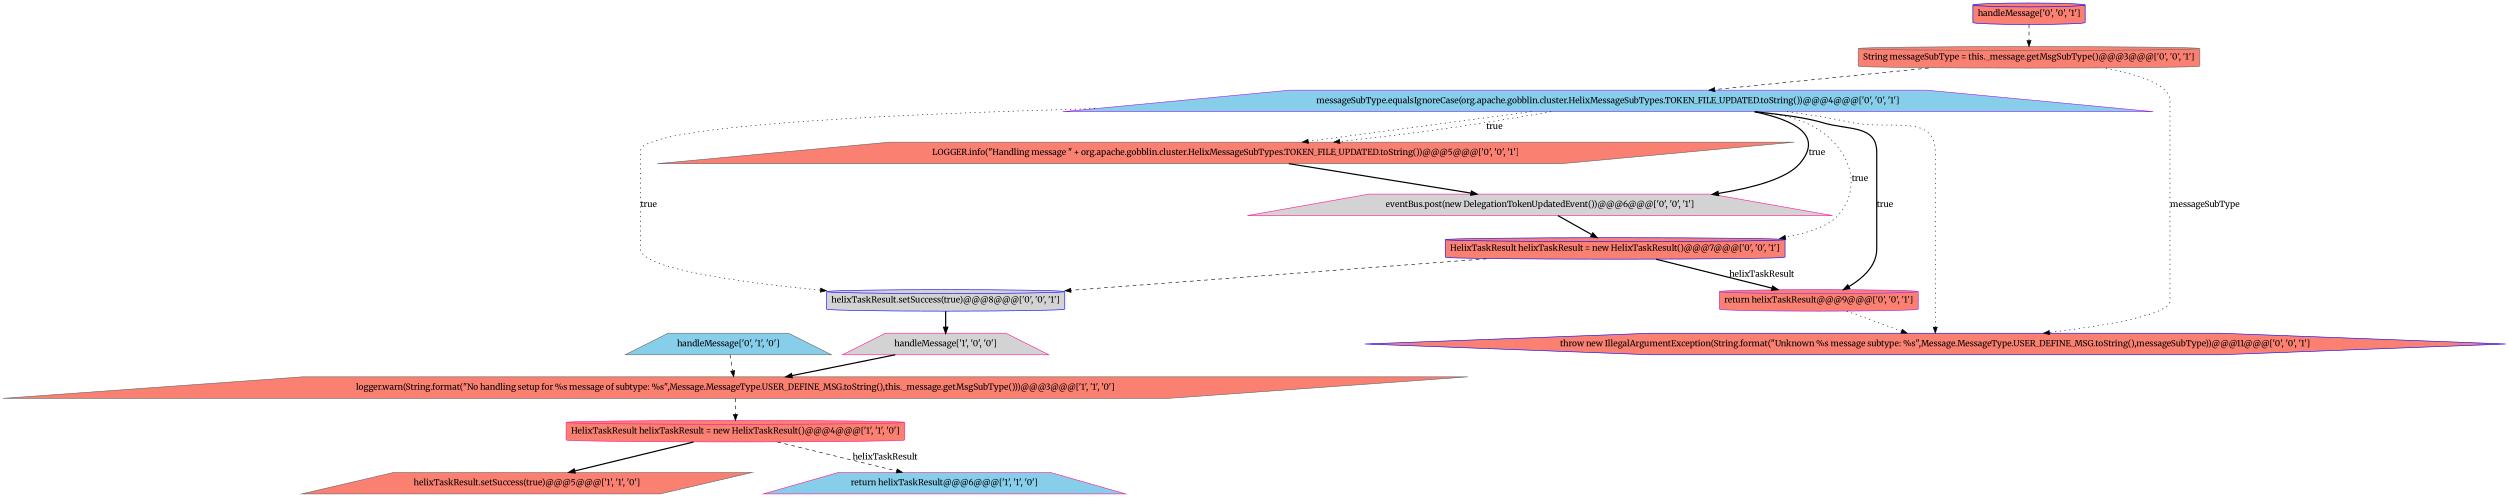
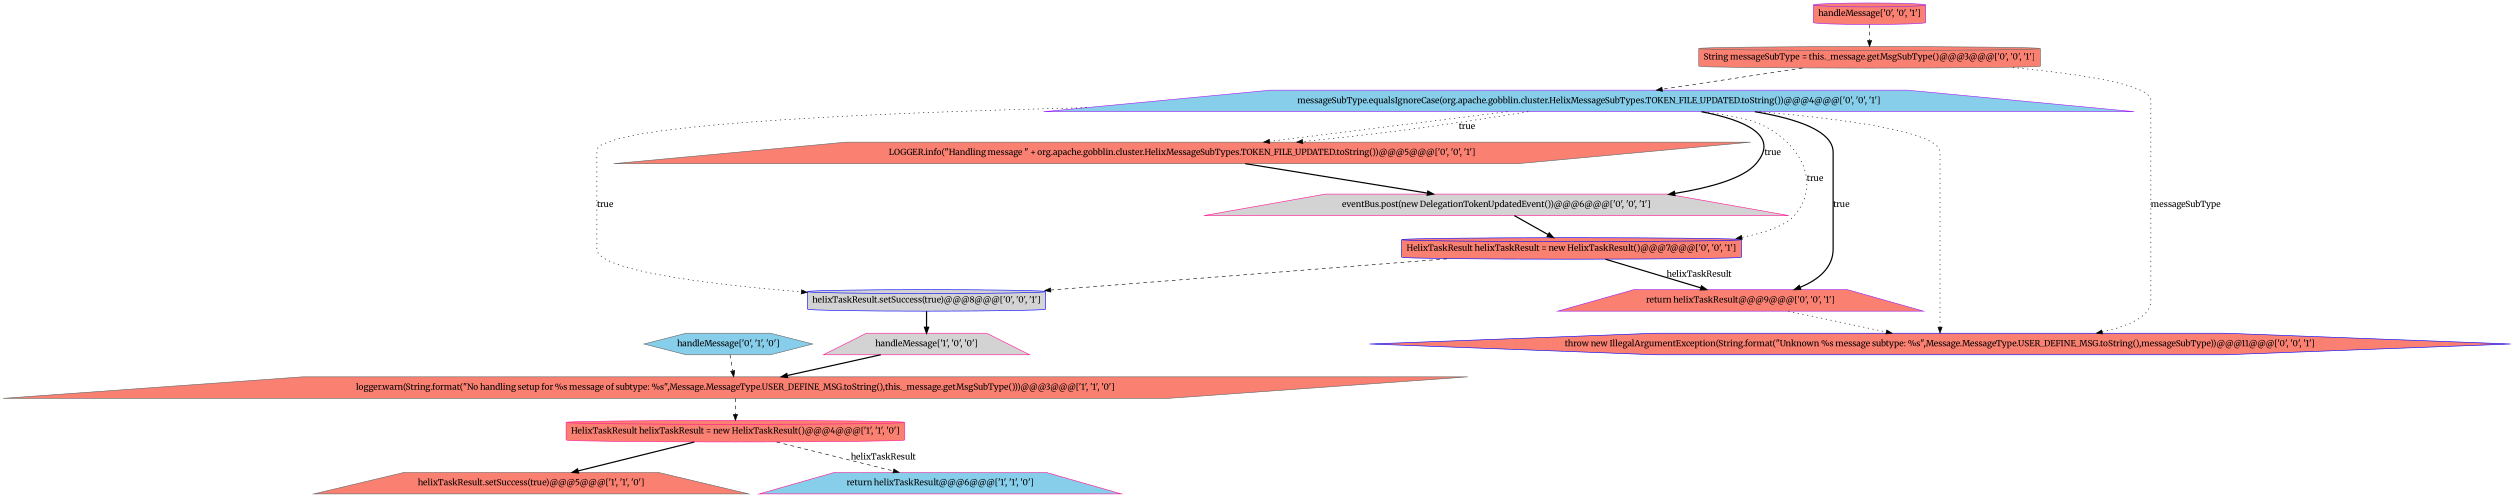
(2029, 14) -> (1870, 14)
(1819, 300) -> (1741, 300)
(728, 344) -> (728, 344)
(527, 483) -> (531, 483)
